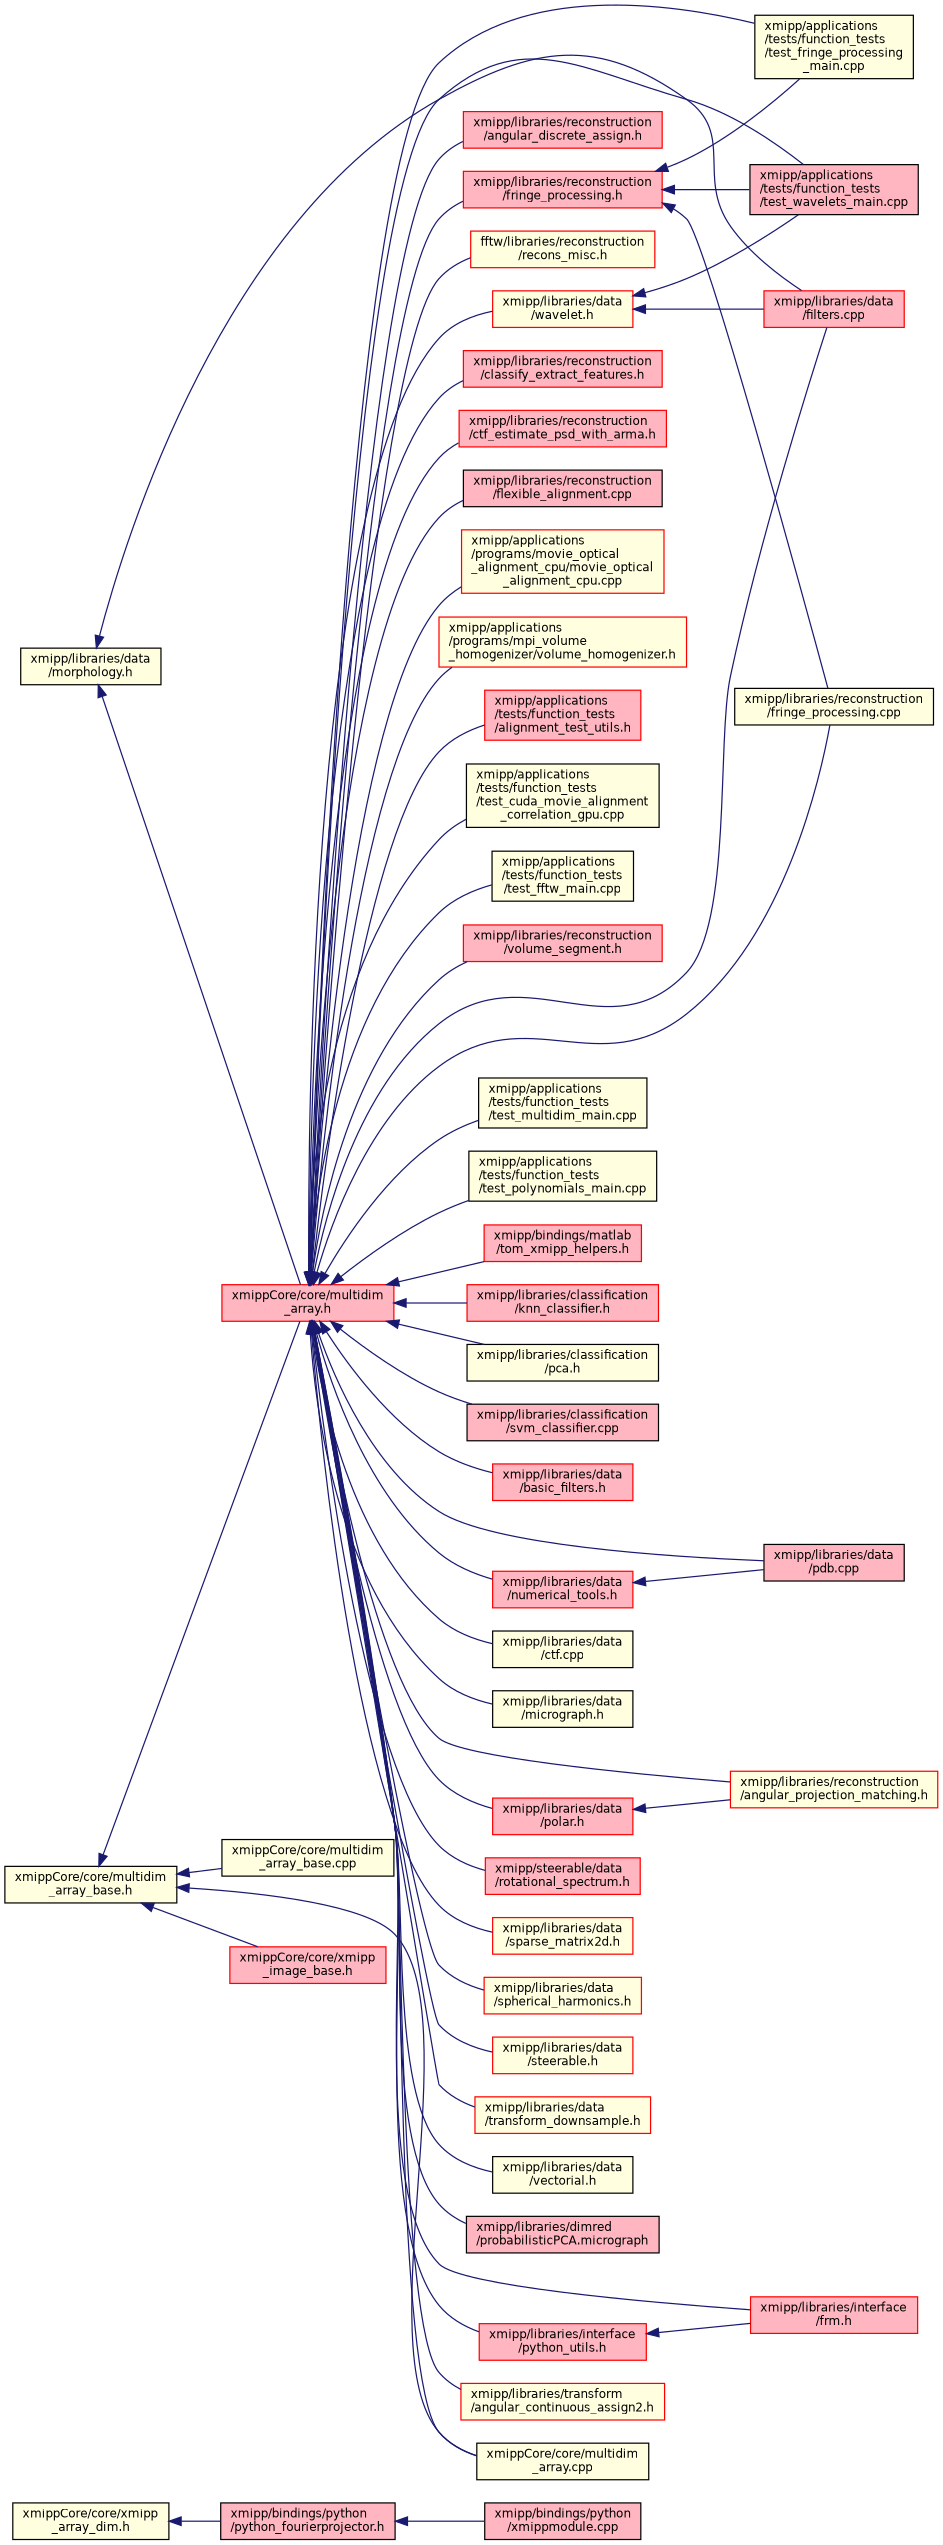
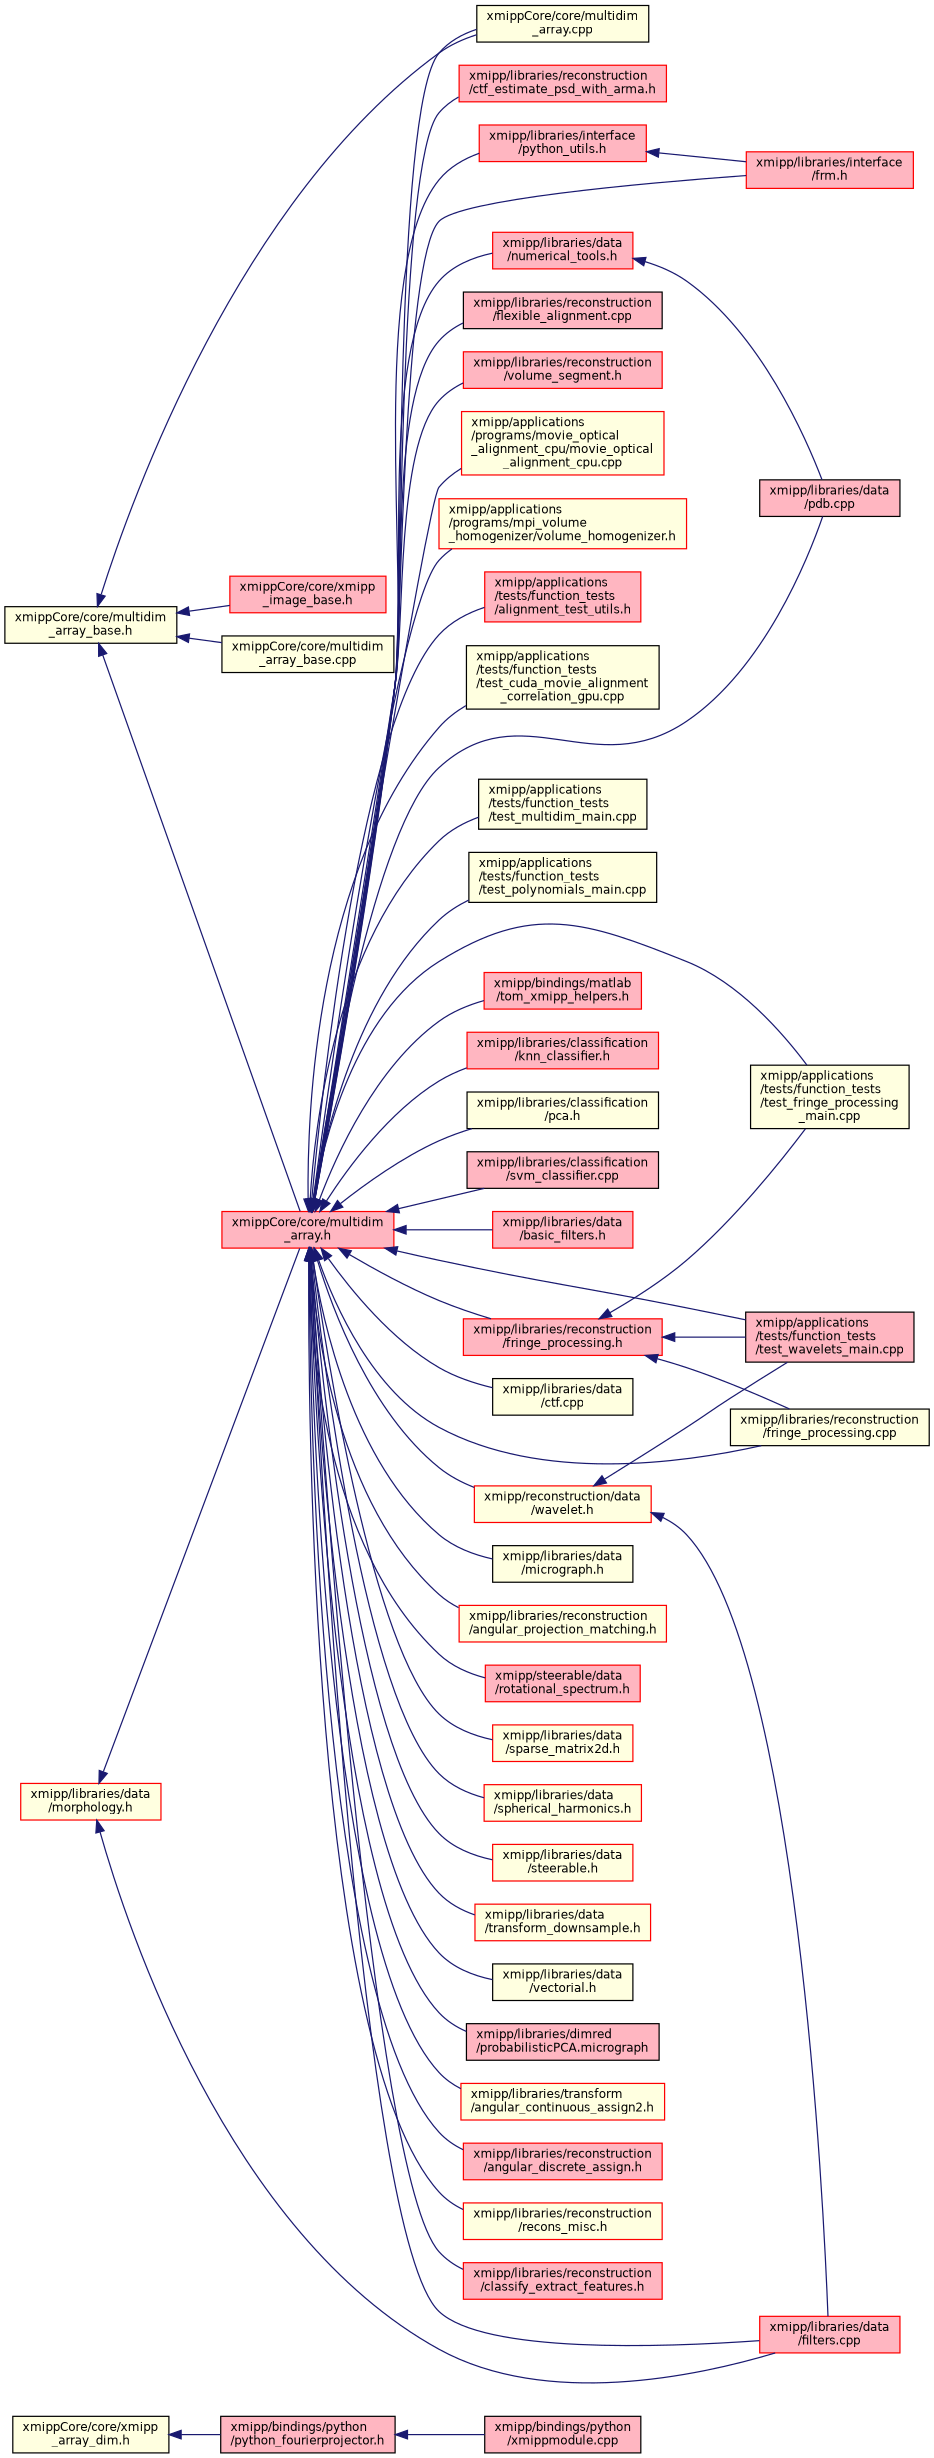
(563, 249) -> (563, 2221)
(563, 309) -> (563, 1504)
(91, 666) -> (91, 1802)
(563, 876) -> none
(563, 1816) -> none
